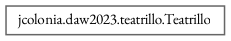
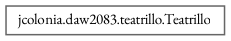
(115, 20) -> (115, 20)
